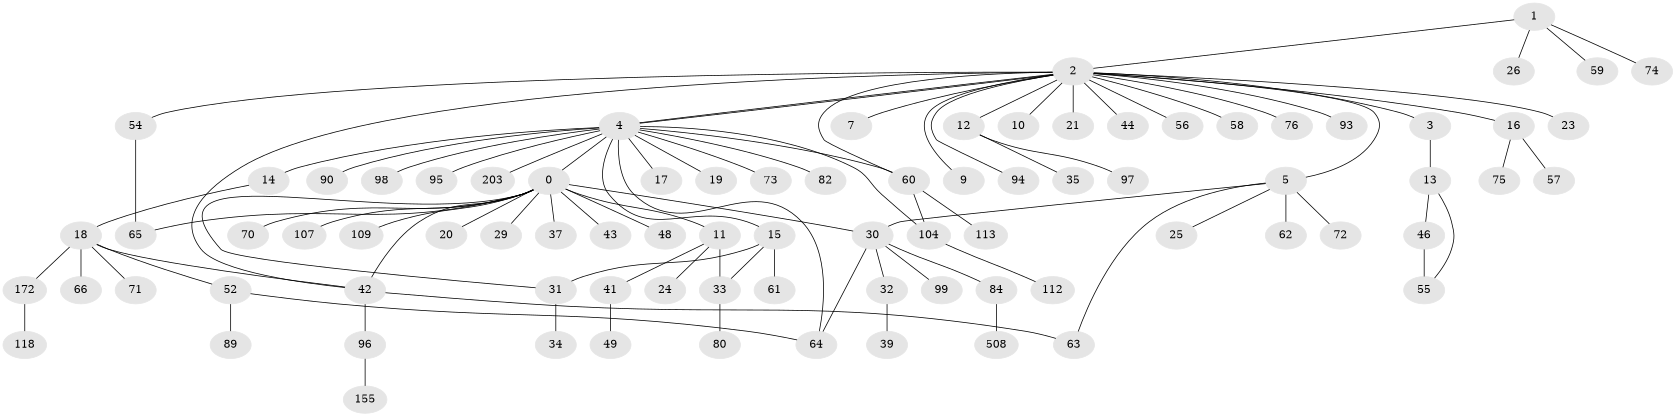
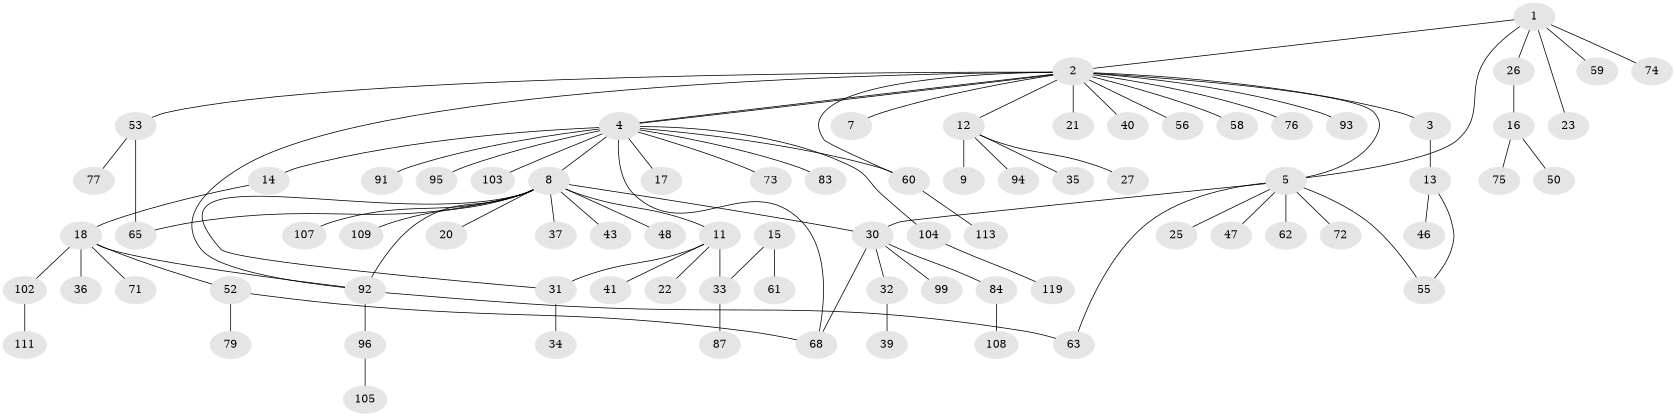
(1324, 86) -> (1551, 71)
(1365, 99) -> (1514, 99)
(938, 105) -> (964, 154)
(940, 109) -> (991, 153)
(136, 126) -> (136, 126)
(1018, 126) -> none
(1128, 126) -> (1128, 126)
none -> (1448, 146)
none -> (94, 181)
(327, 181) -> none
(382, 181) -> (382, 181)
(493, 181) -> (493, 181)
(549, 181) -> (549, 181)
(716, 181) -> none
(826, 181) -> (826, 181)
(1128, 181) -> (1128, 181)
(1554, 181) -> (1554, 181)
(919, 208) -> none
(652, 219) -> none
(248, 236) -> none
(501, 236) -> none
none -> (1231, 236)
(680, 262) -> (638, 263)
(1424, 263) -> (1368, 222)
(25, 290) -> (25, 290)
(81, 290) -> (81, 290)
(365, 290) -> (365, 290)
(665, 290) -> (665, 290)
(1053, 290) -> (1053, 290)
(25, 345) -> (25, 345)
(231, 345) -> (231, 345)
(611, 345) -> none
(720, 345) -> (720, 345)
(816, 345) -> (816, 345)
(996, 345) -> (996, 345)
(365, 400) -> (365, 400)
